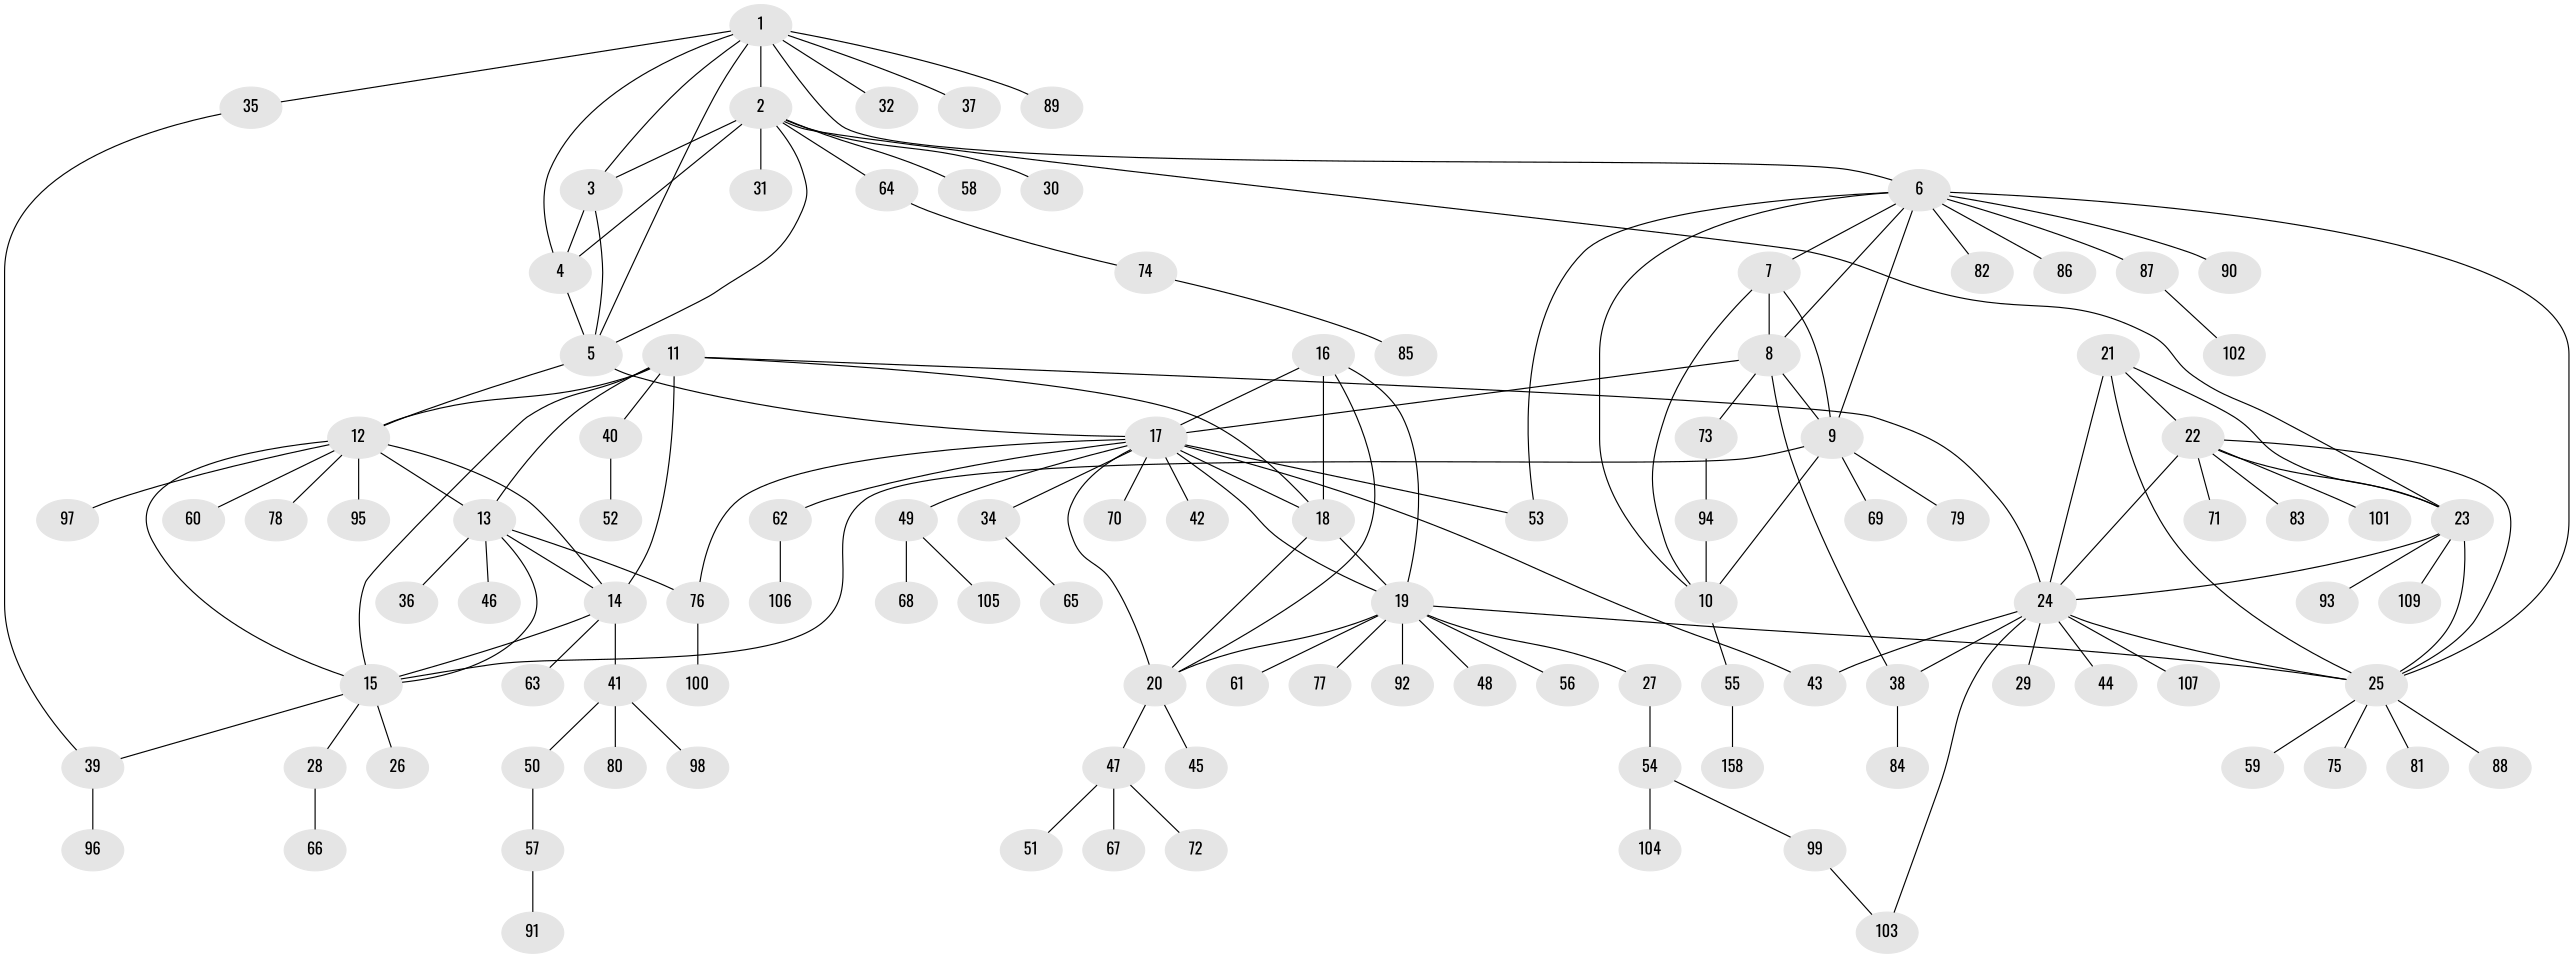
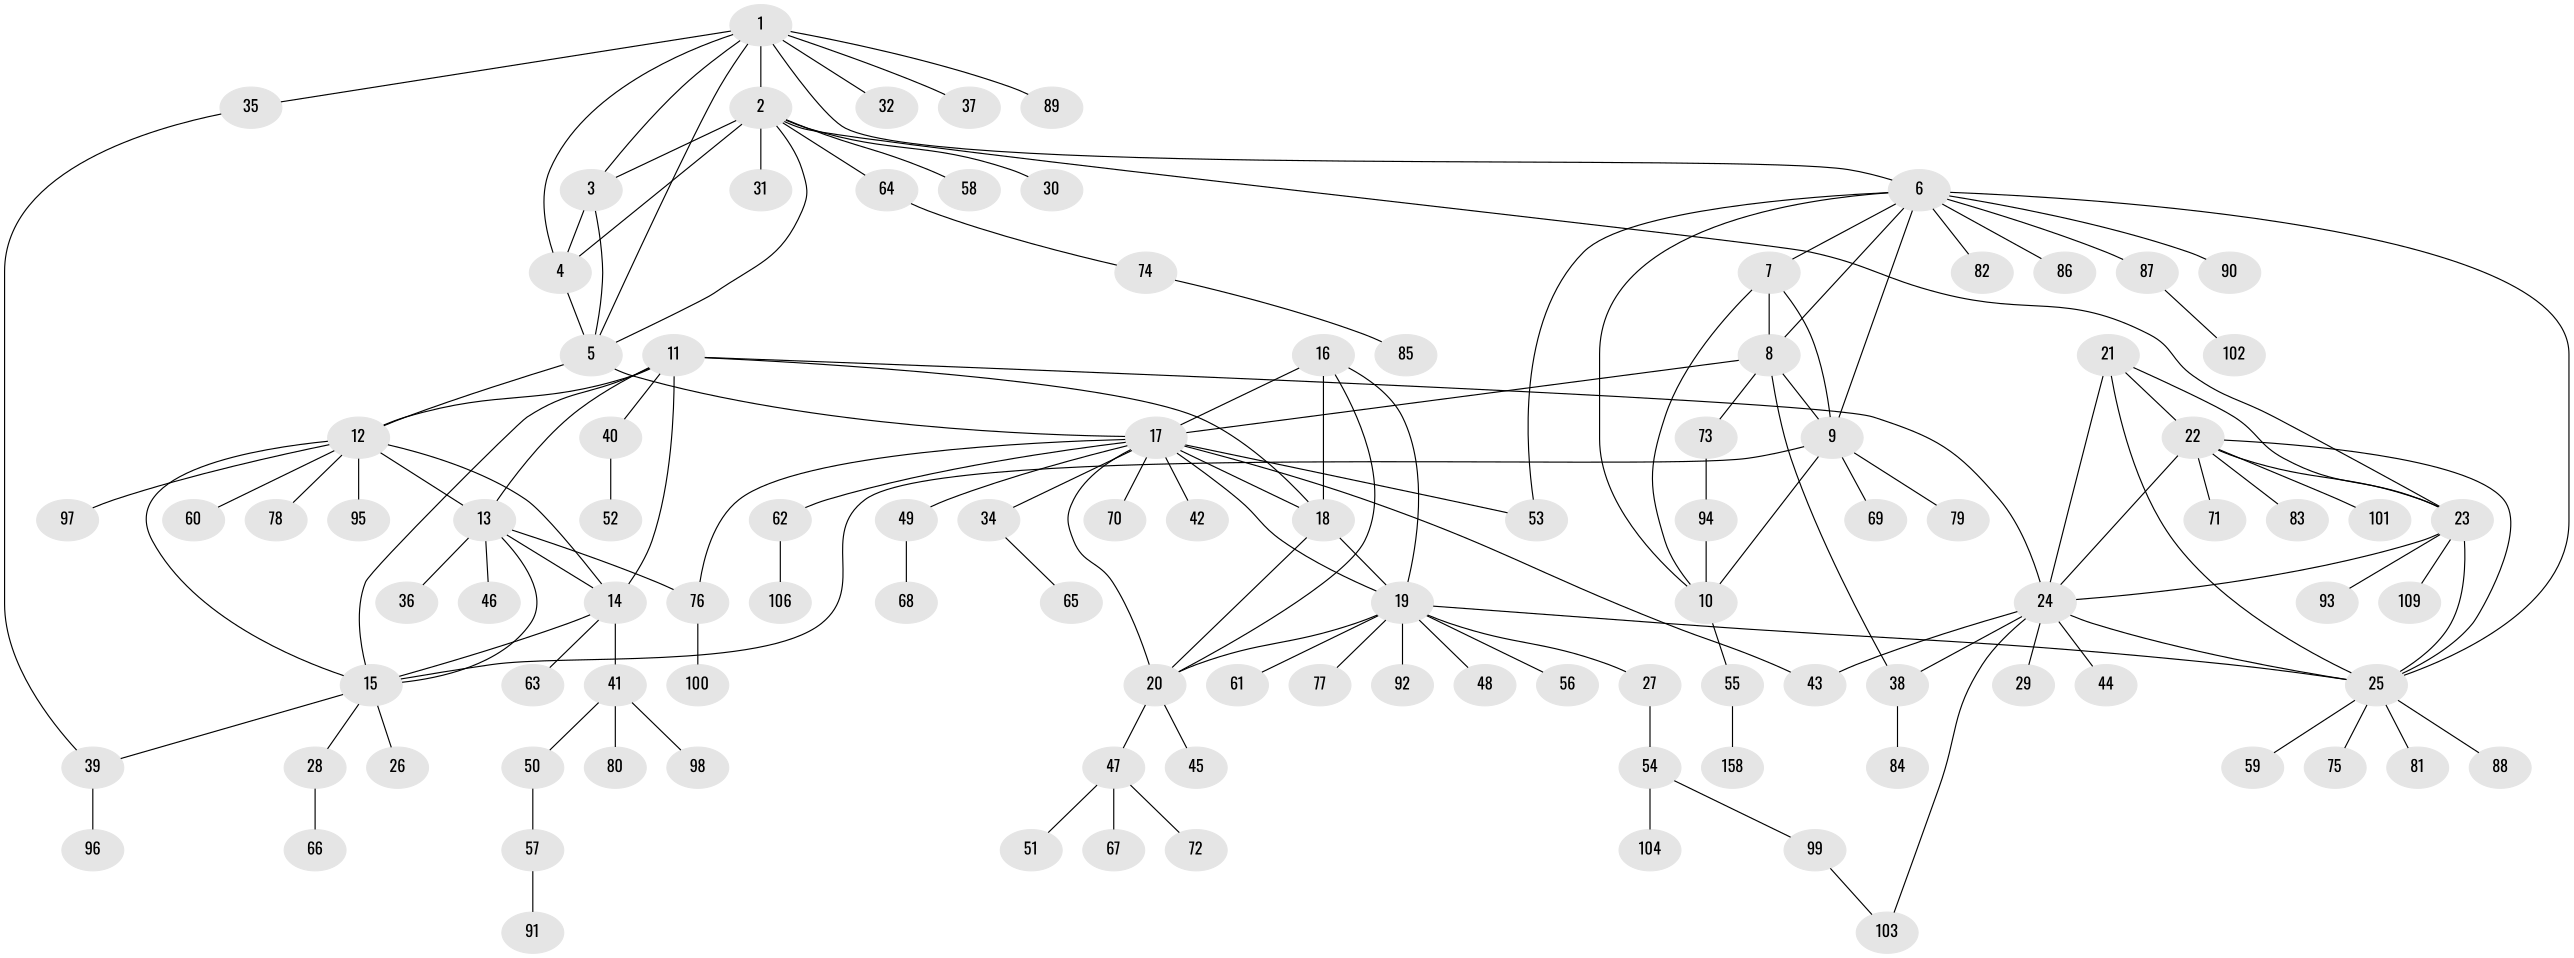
(989, 603) -> none
(2189, 685) -> none
